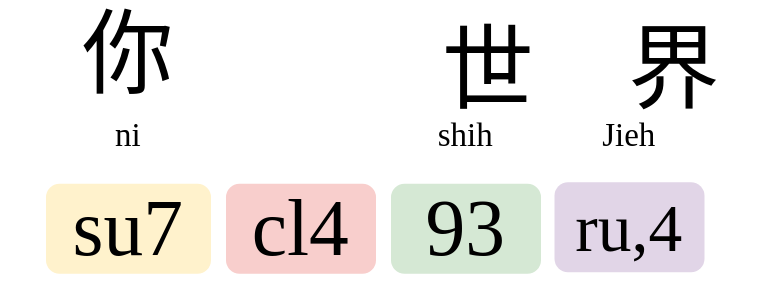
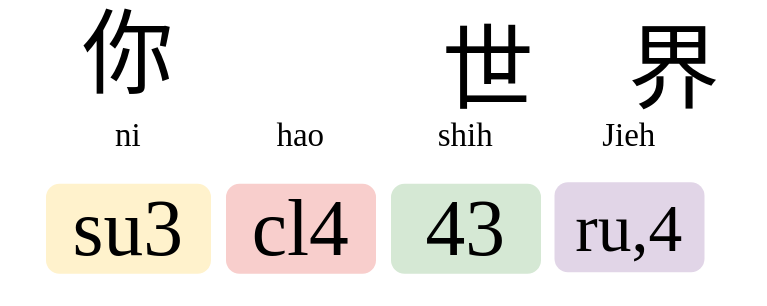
none -> (301, 136)
(128, 229) -> (128, 229)
(466, 229) -> (466, 229)
